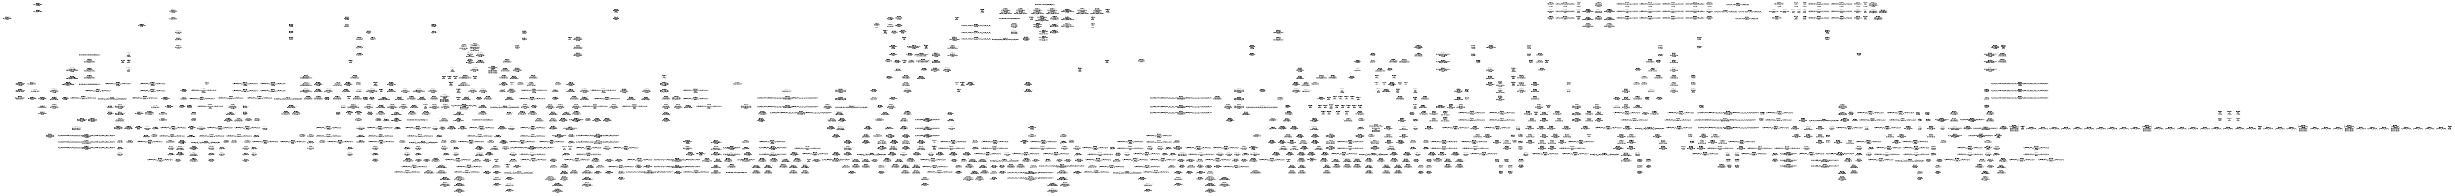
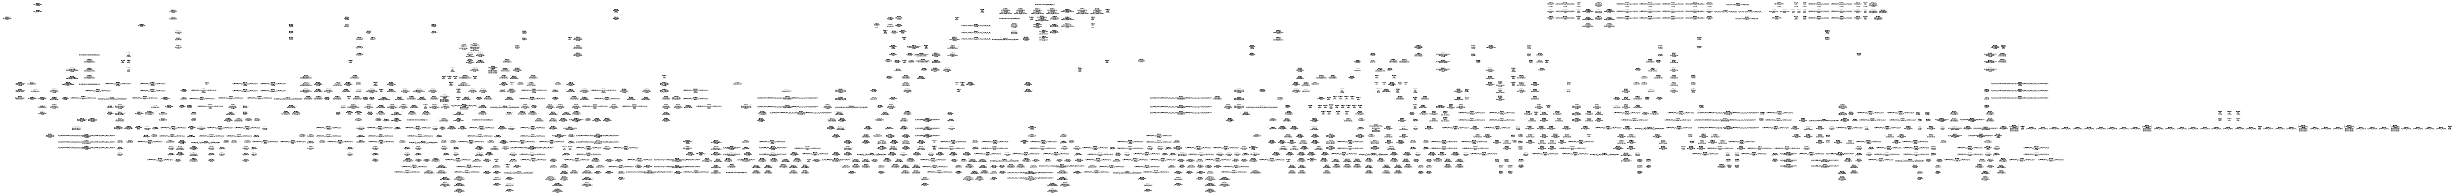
none -> (1234, 173)
